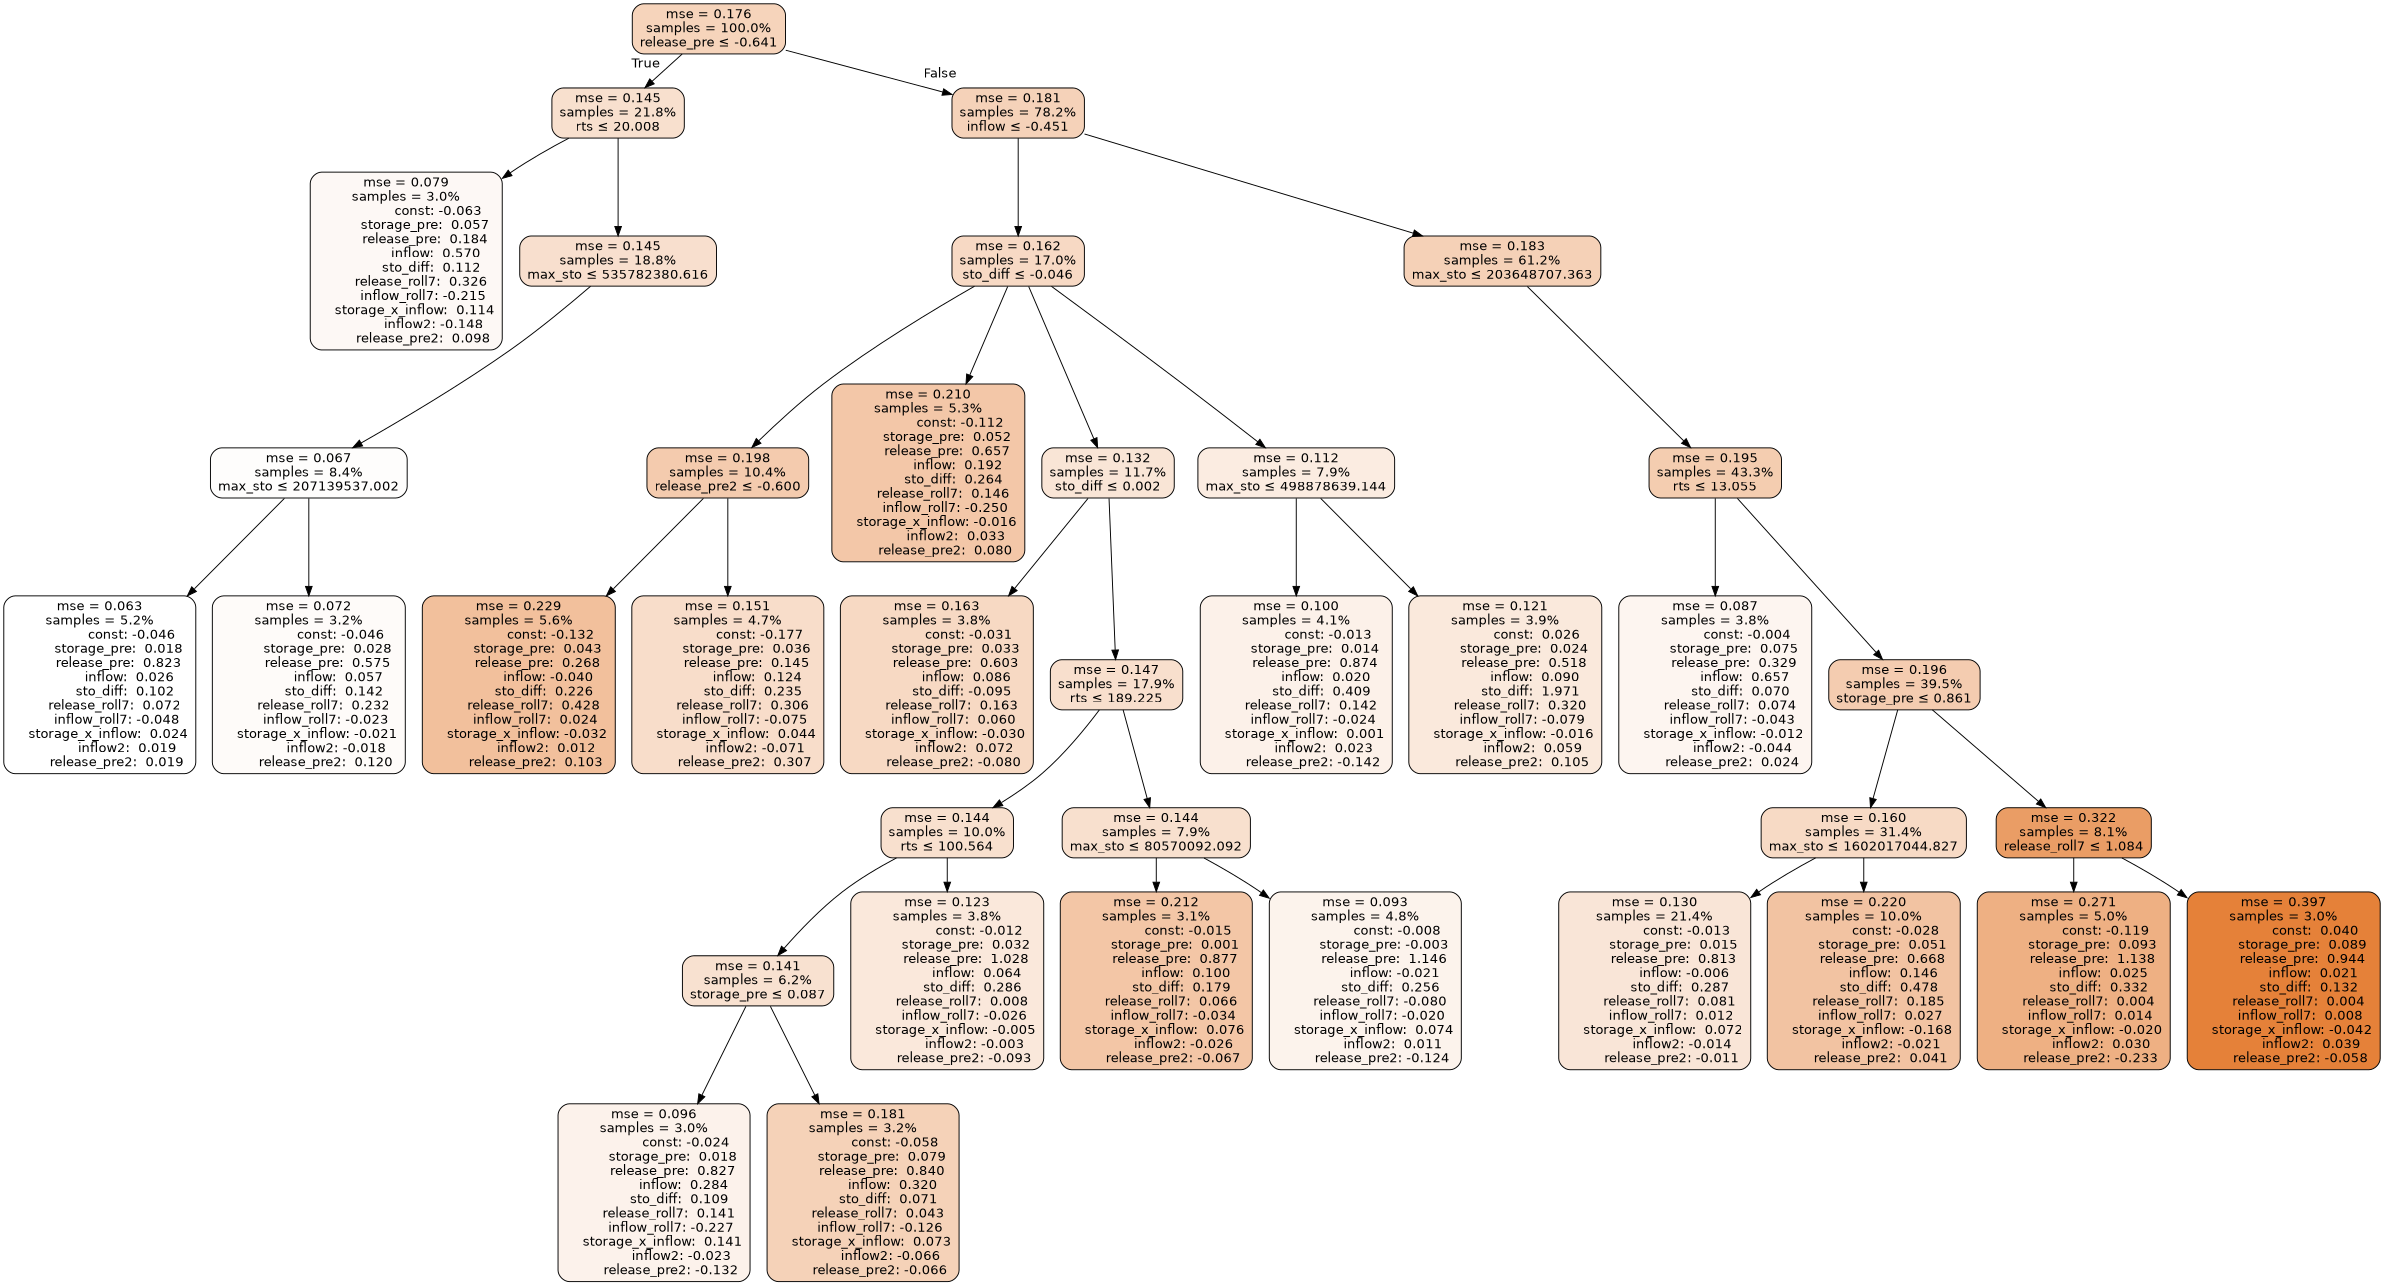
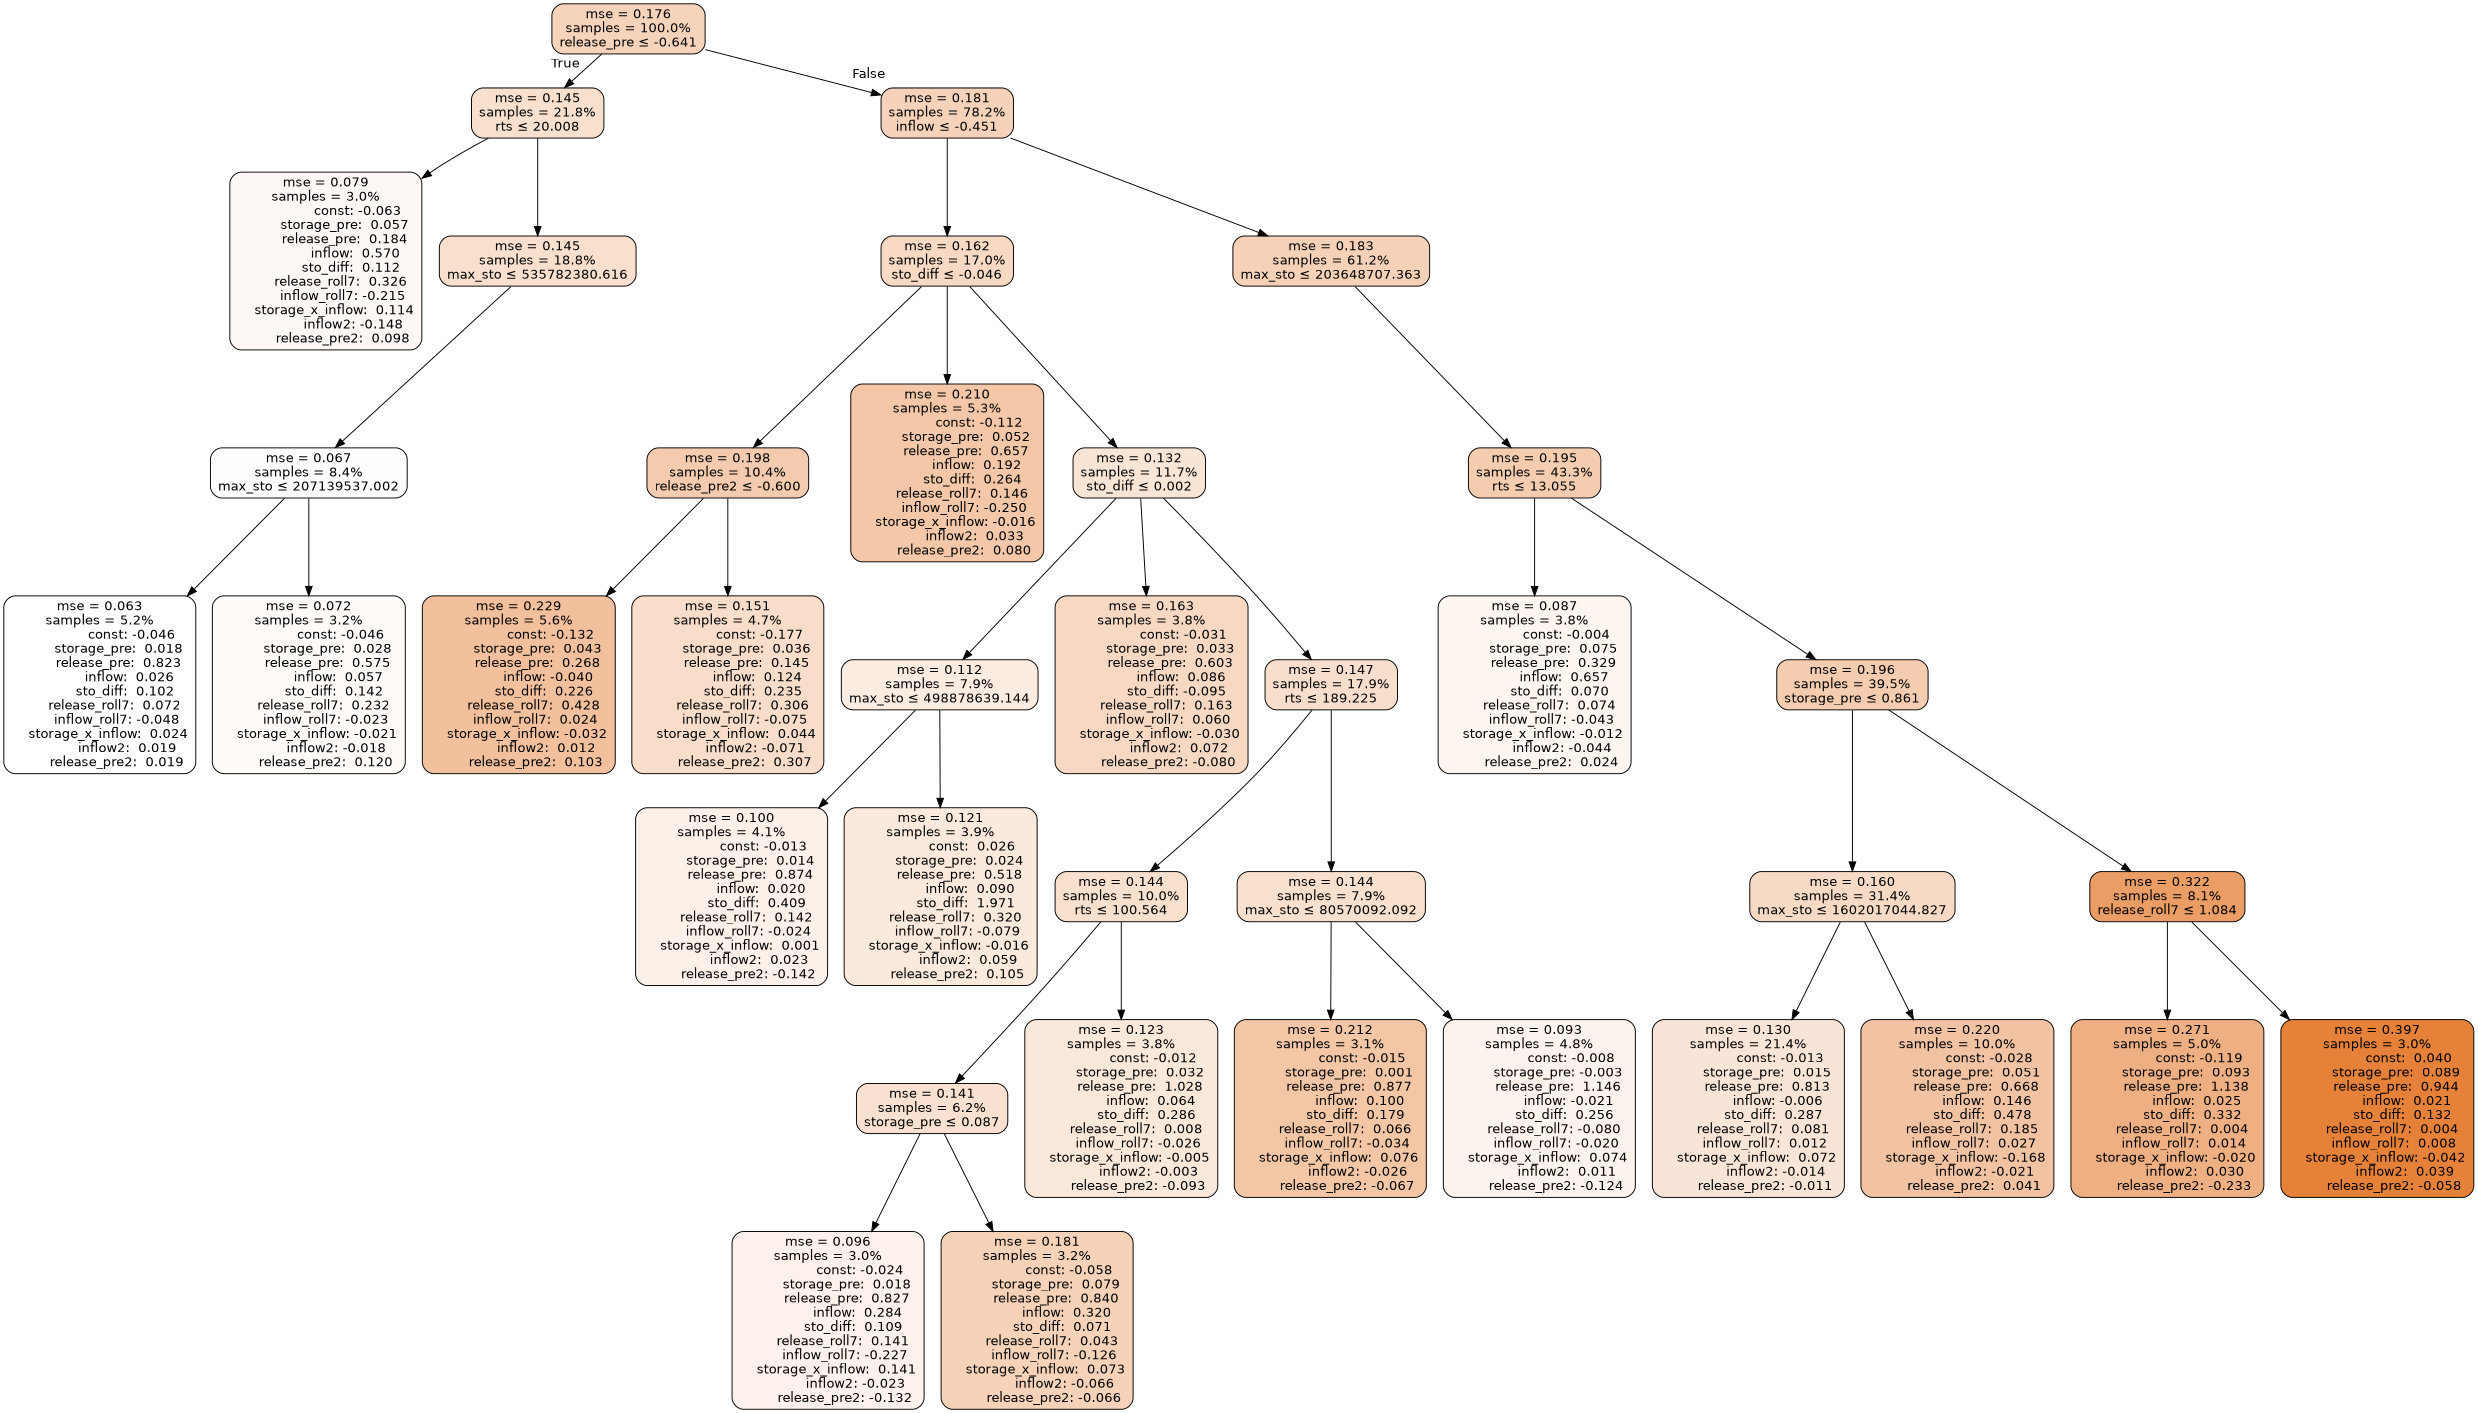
(1155, 363) -> (1043, 575)
